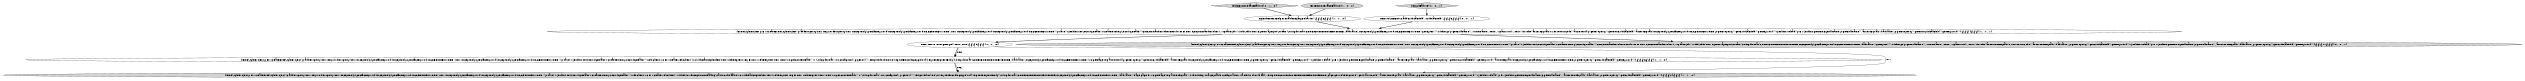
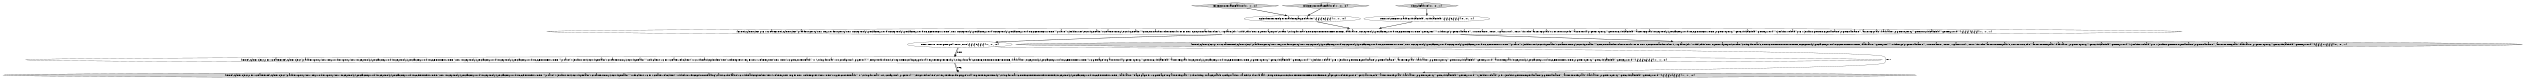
(1332, 6) -> (1326, 6)
